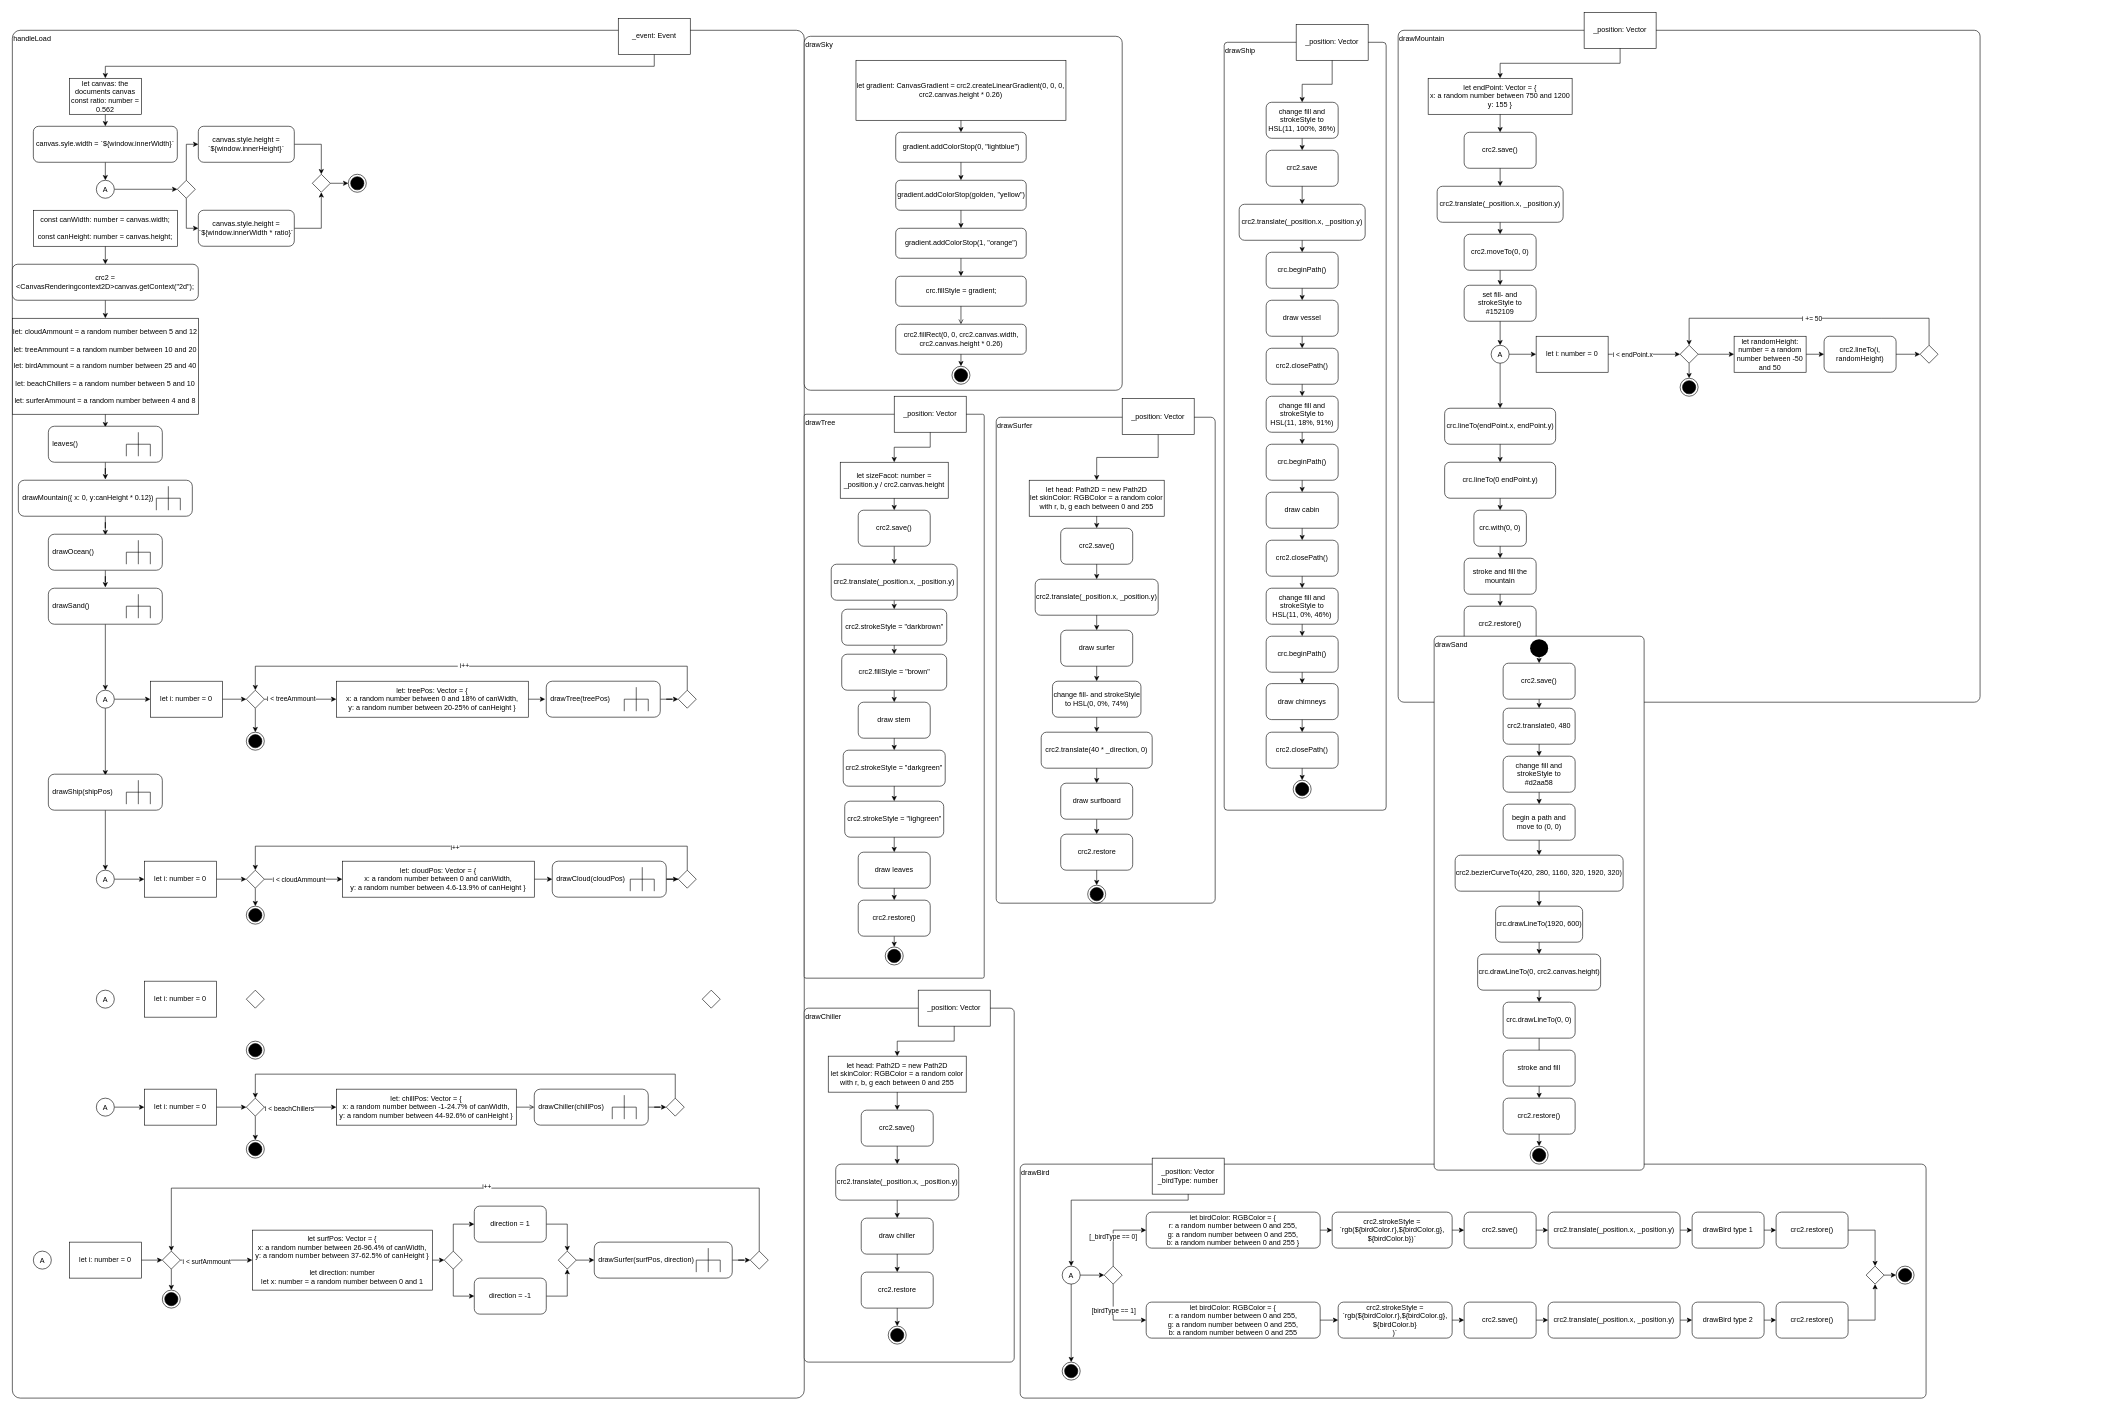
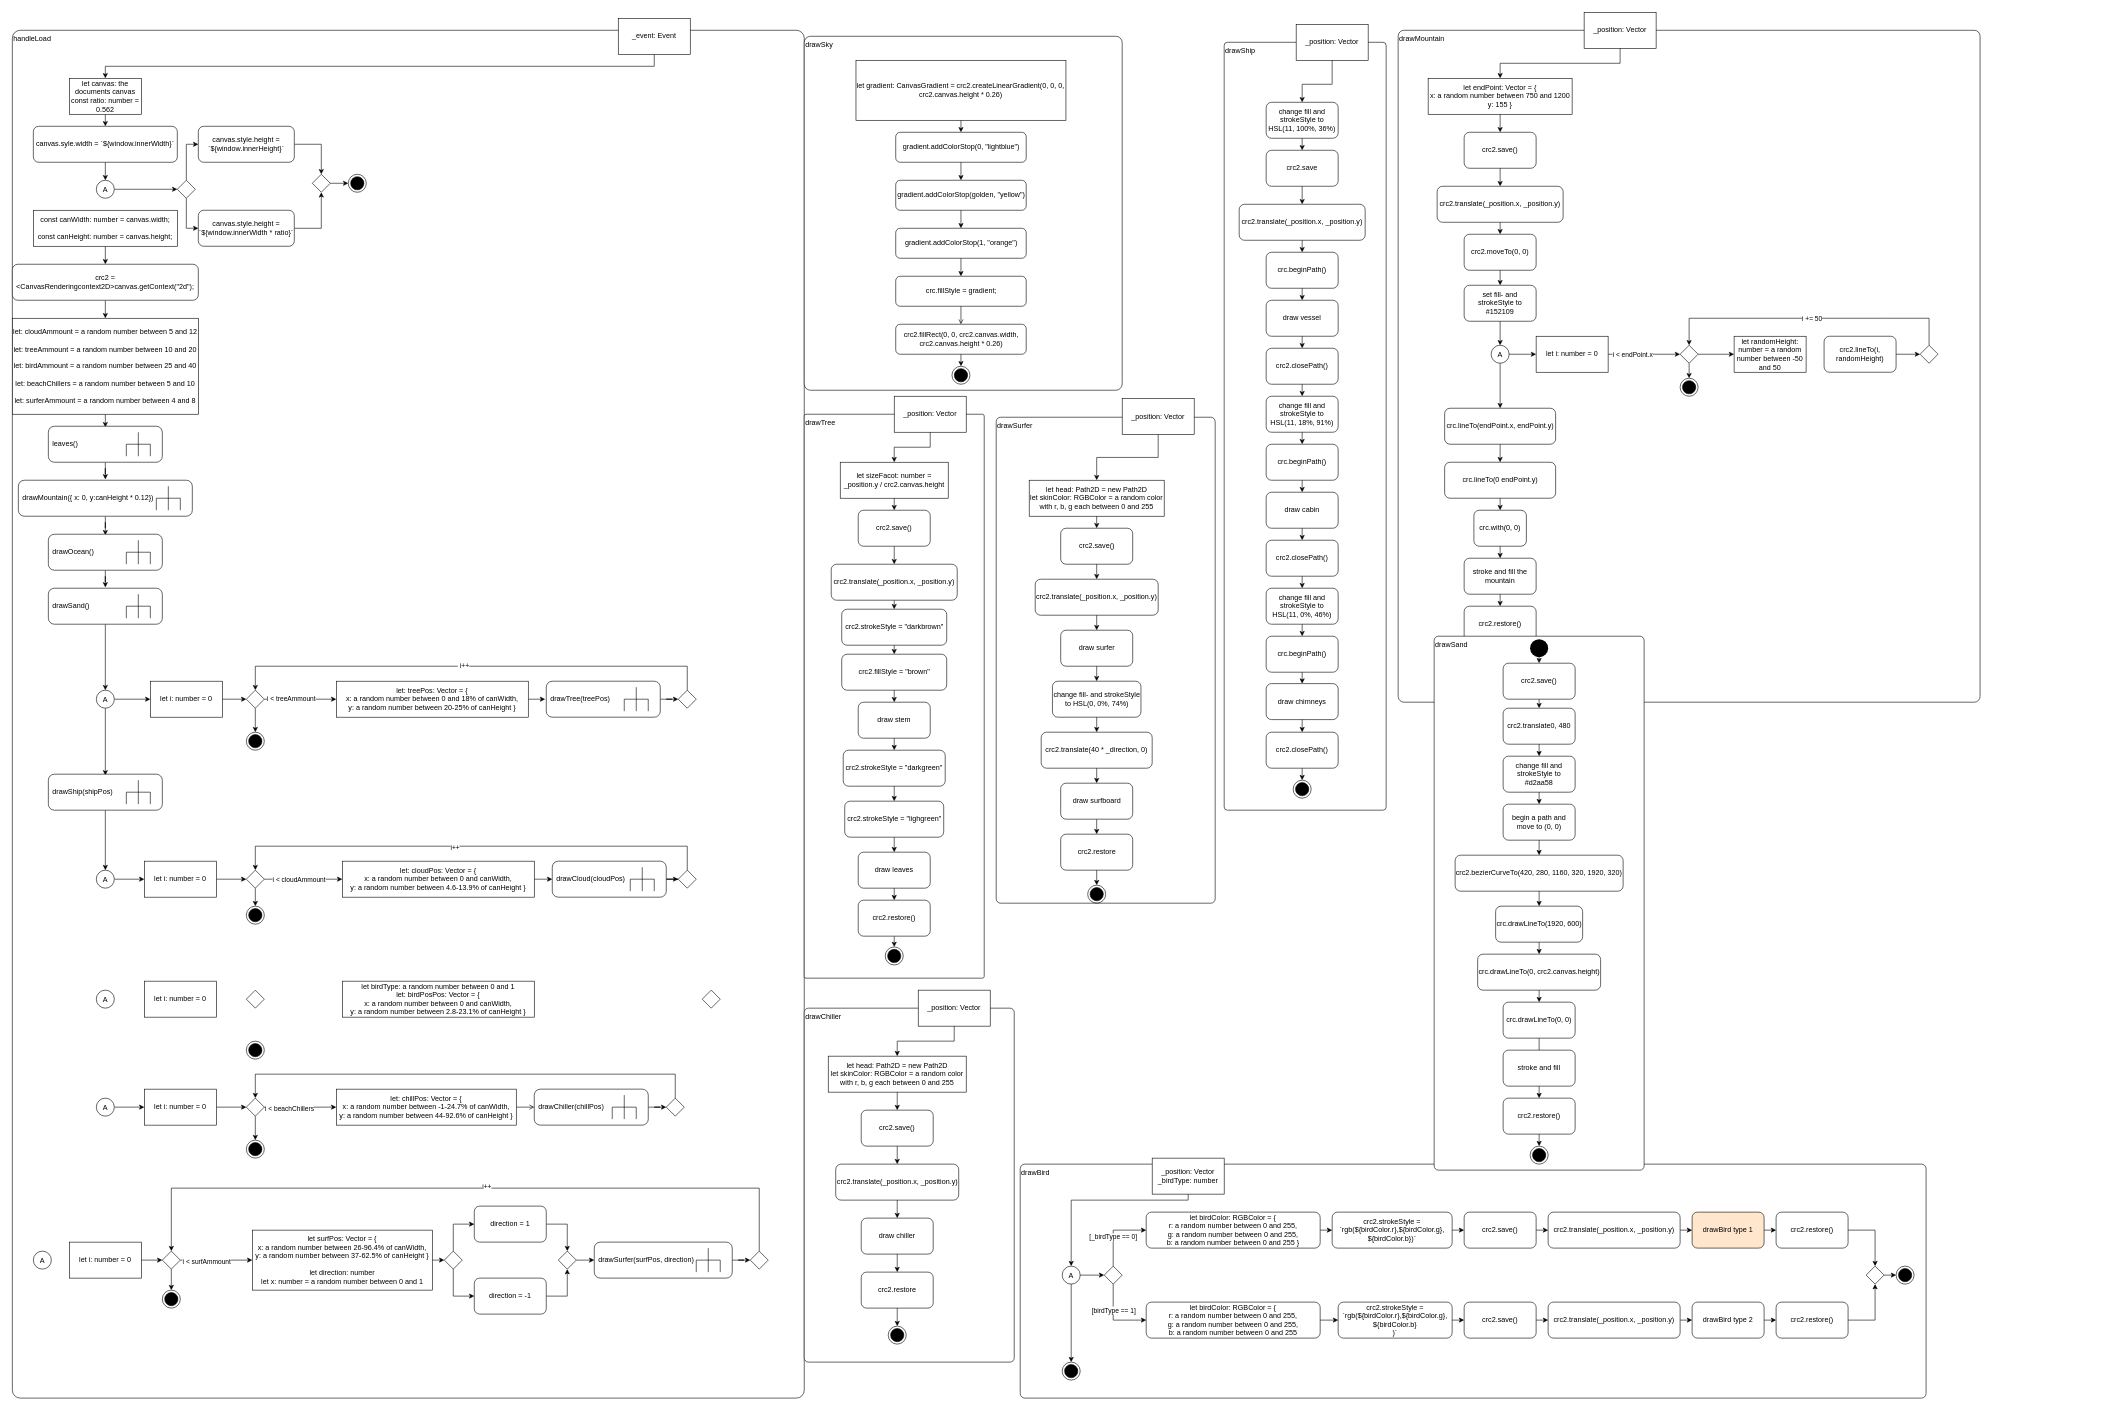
(1818, 354) -> none
none -> (438, 999)
(1728, 1230) -> (1728, 1230)
